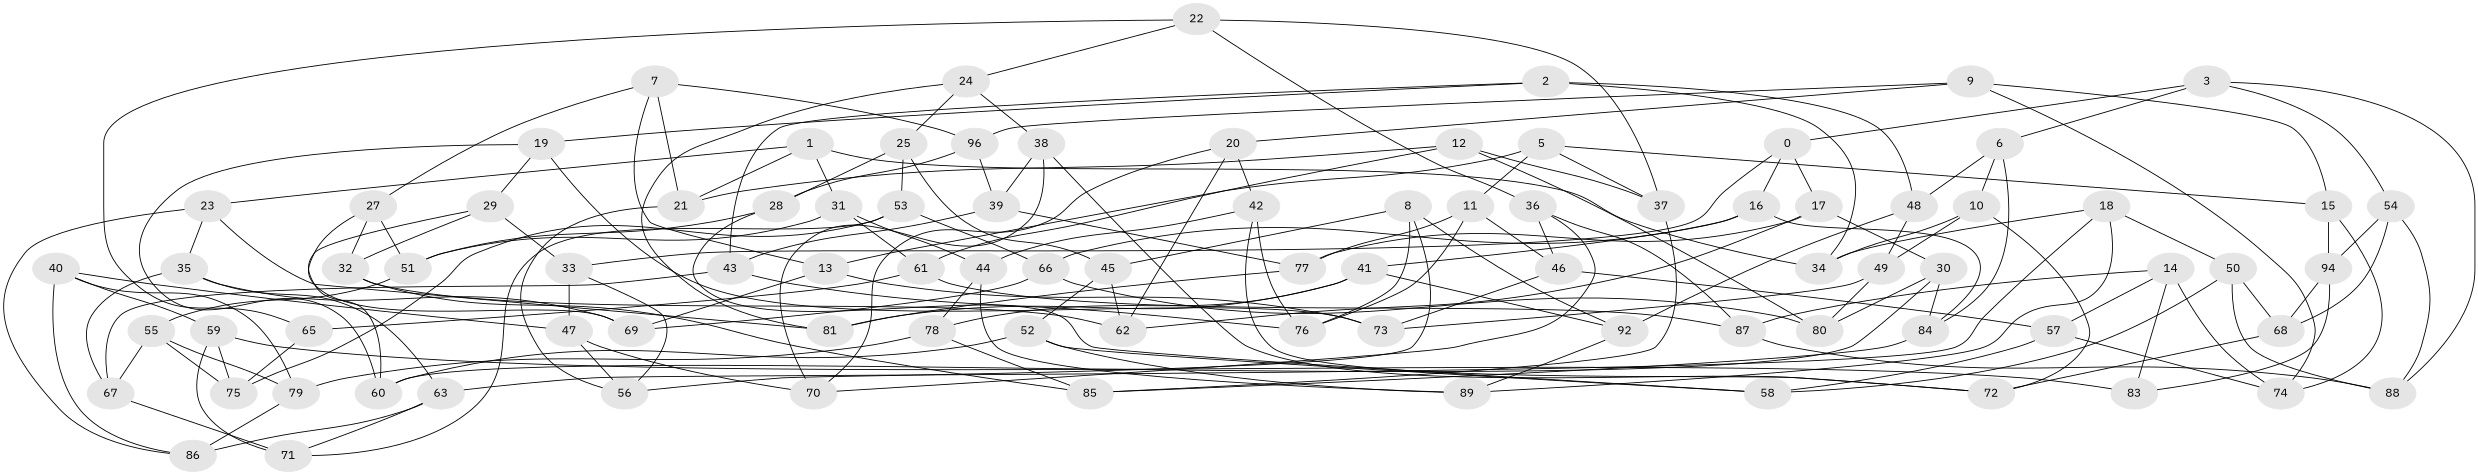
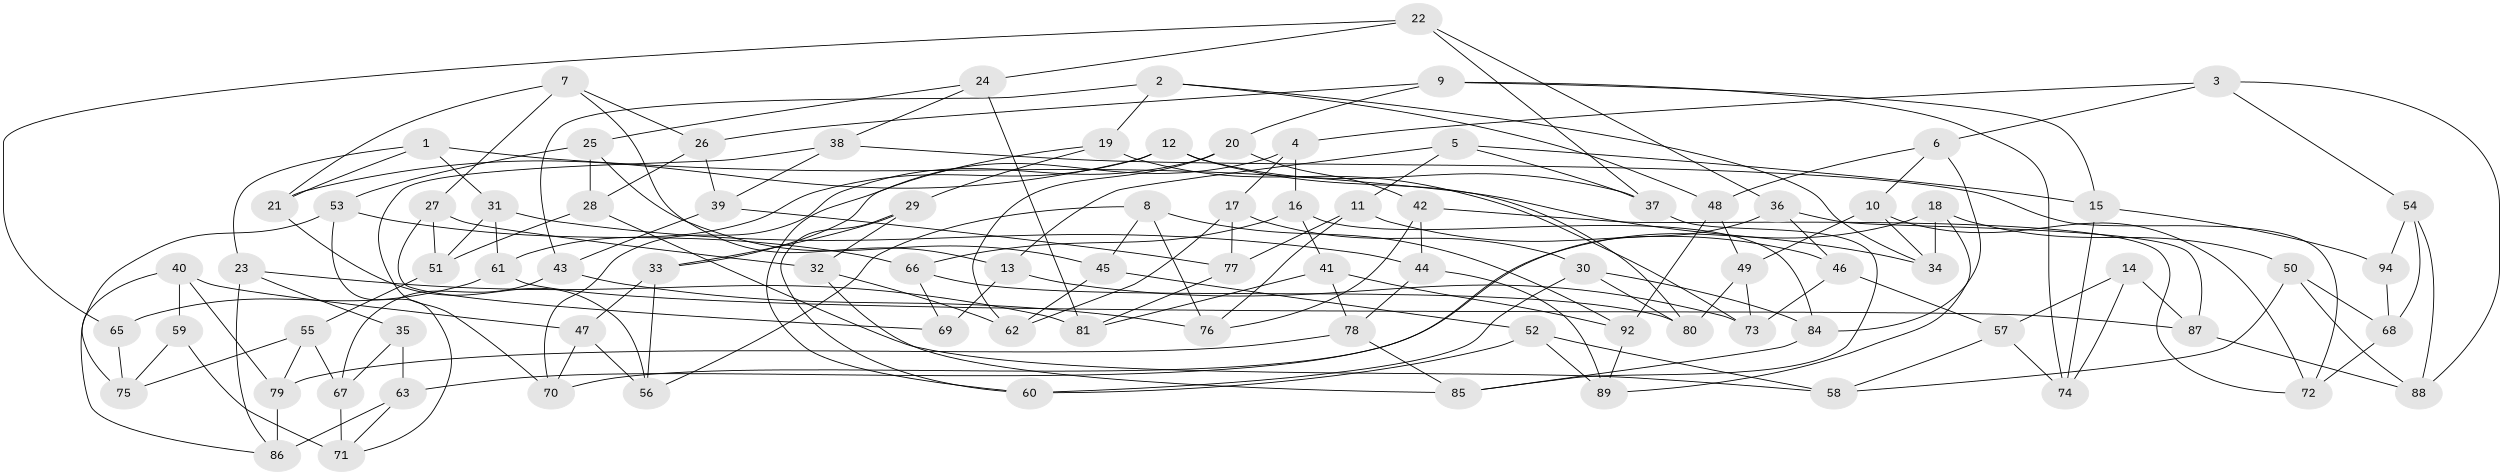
(975, 144) -> (702, 144)
(1788, 144) -> (1296, 144)
(408, 298) -> none
(2134, 393) -> none
